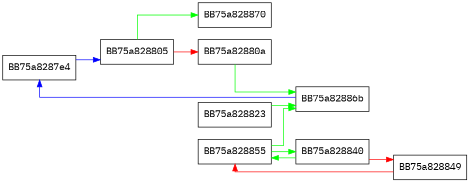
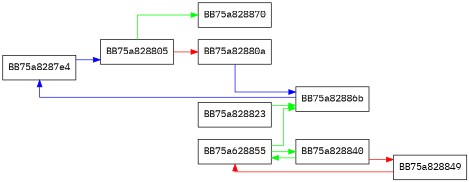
(248, 92) -> (248, 92)
(235, 152) -> (235, 152)
